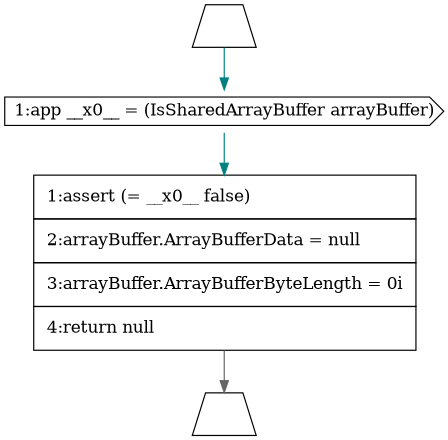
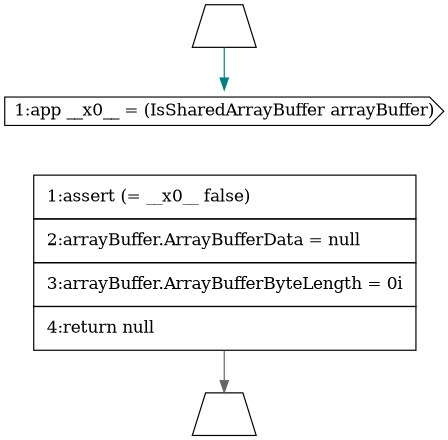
(224, 148) -> none
